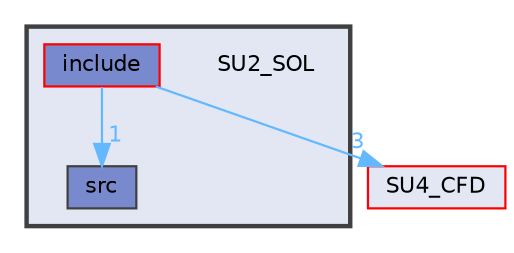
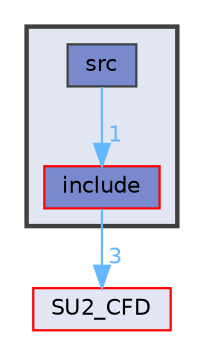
(266, 65) -> none
(102, 115) -> (102, 115)
(437, 187) -> (102, 309)
